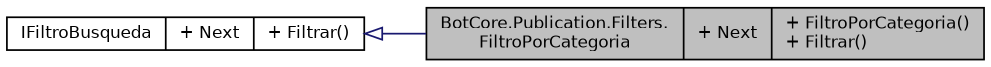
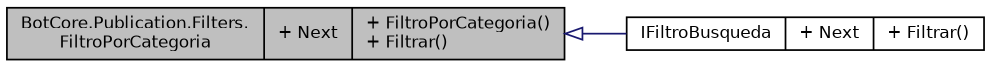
(404, 34) -> (605, 34)
